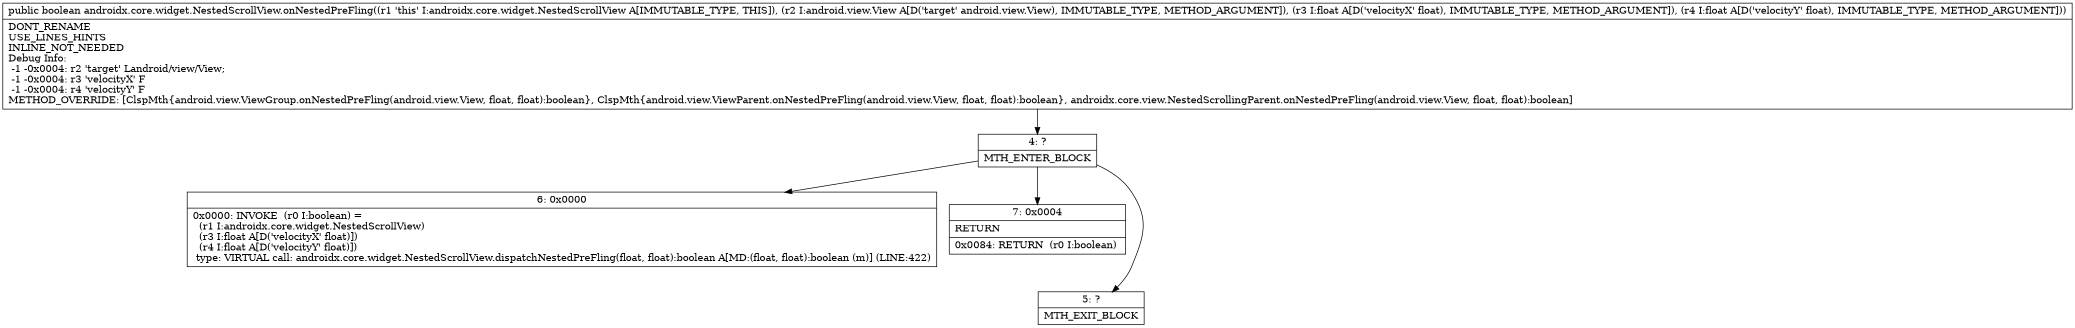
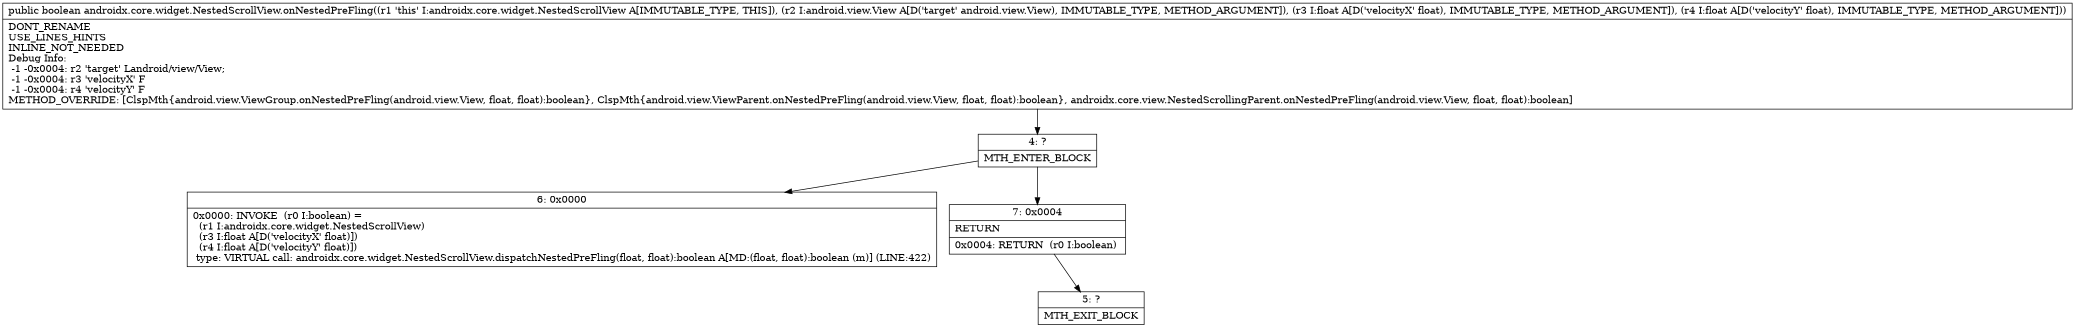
(1143, 219) -> (1065, 270)
(1037, 245) -> (1037, 245)
